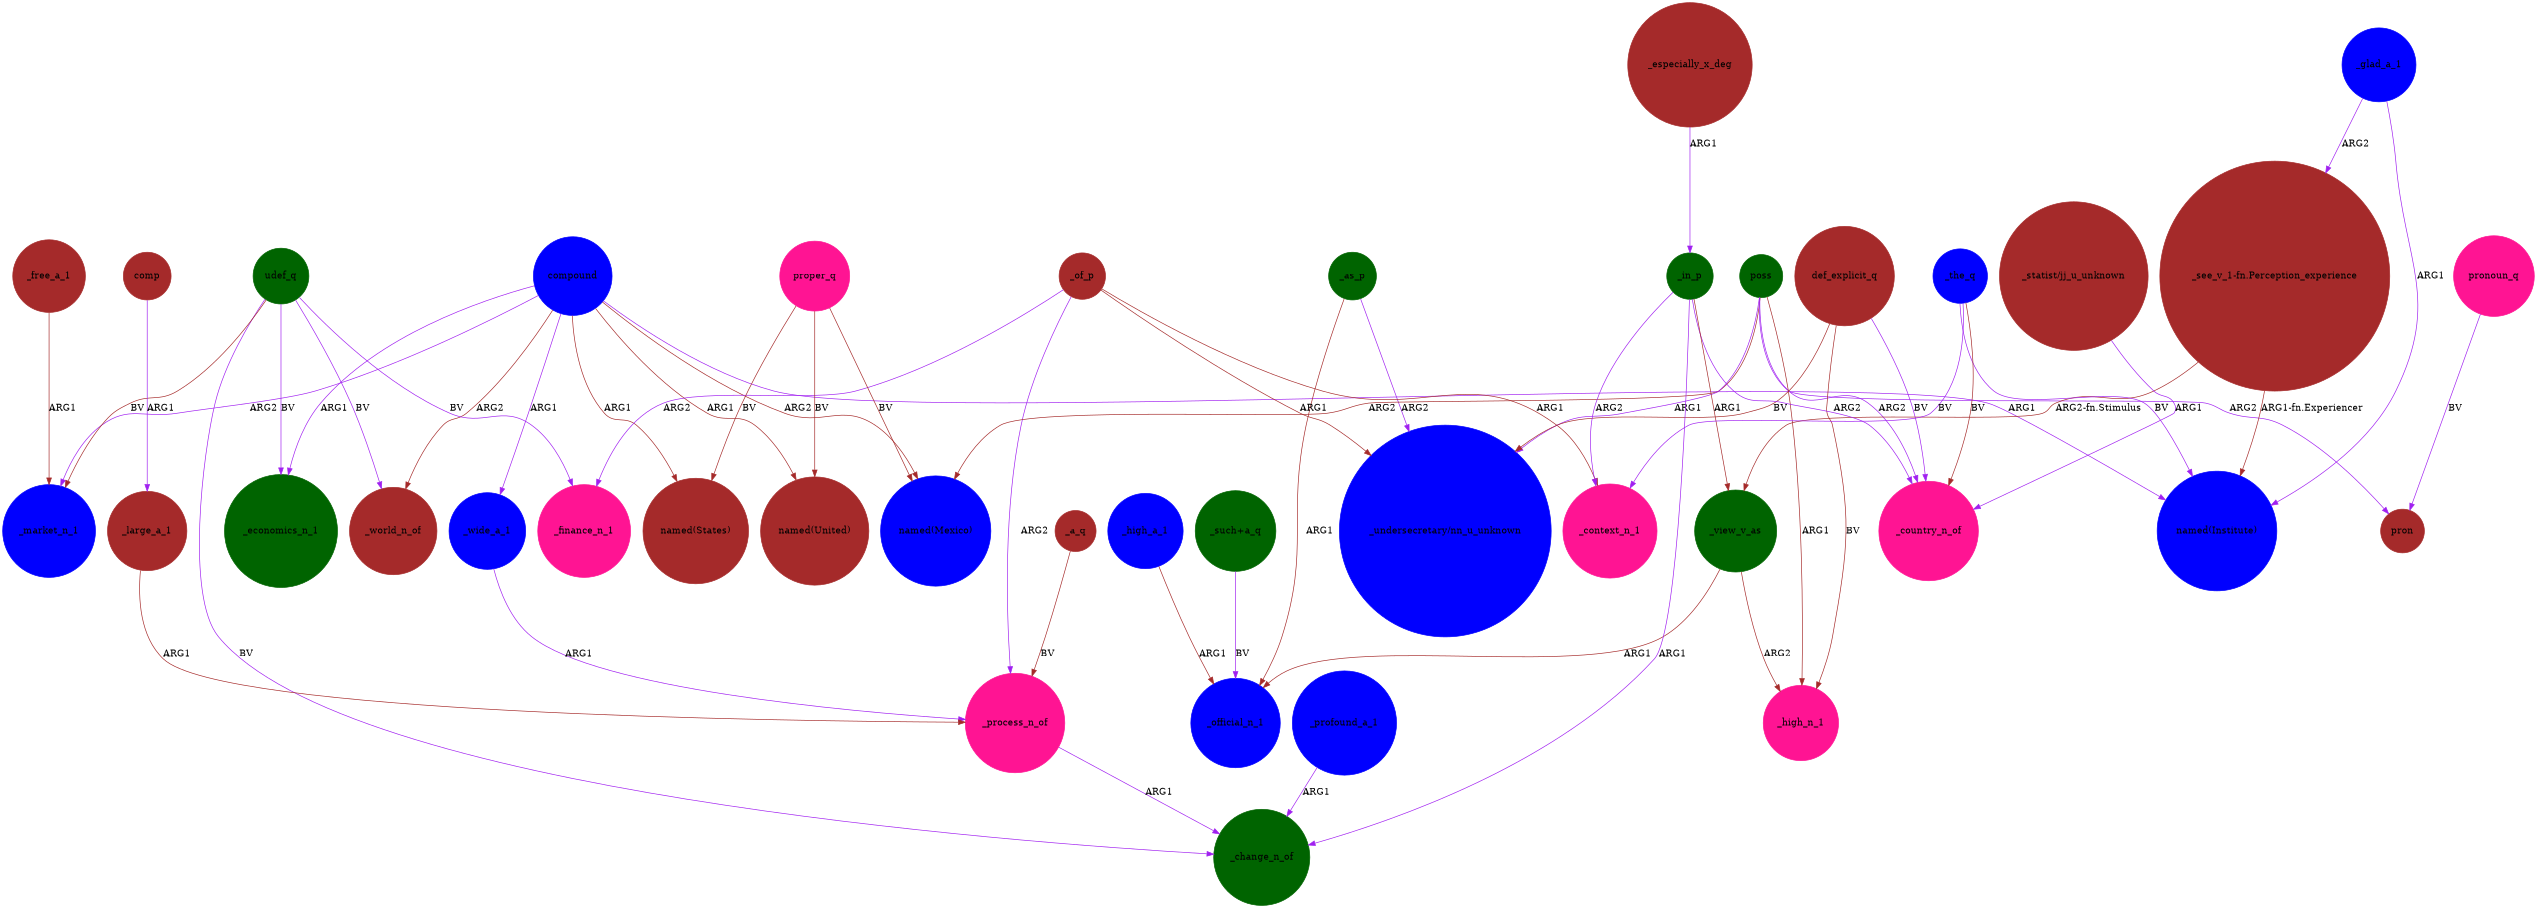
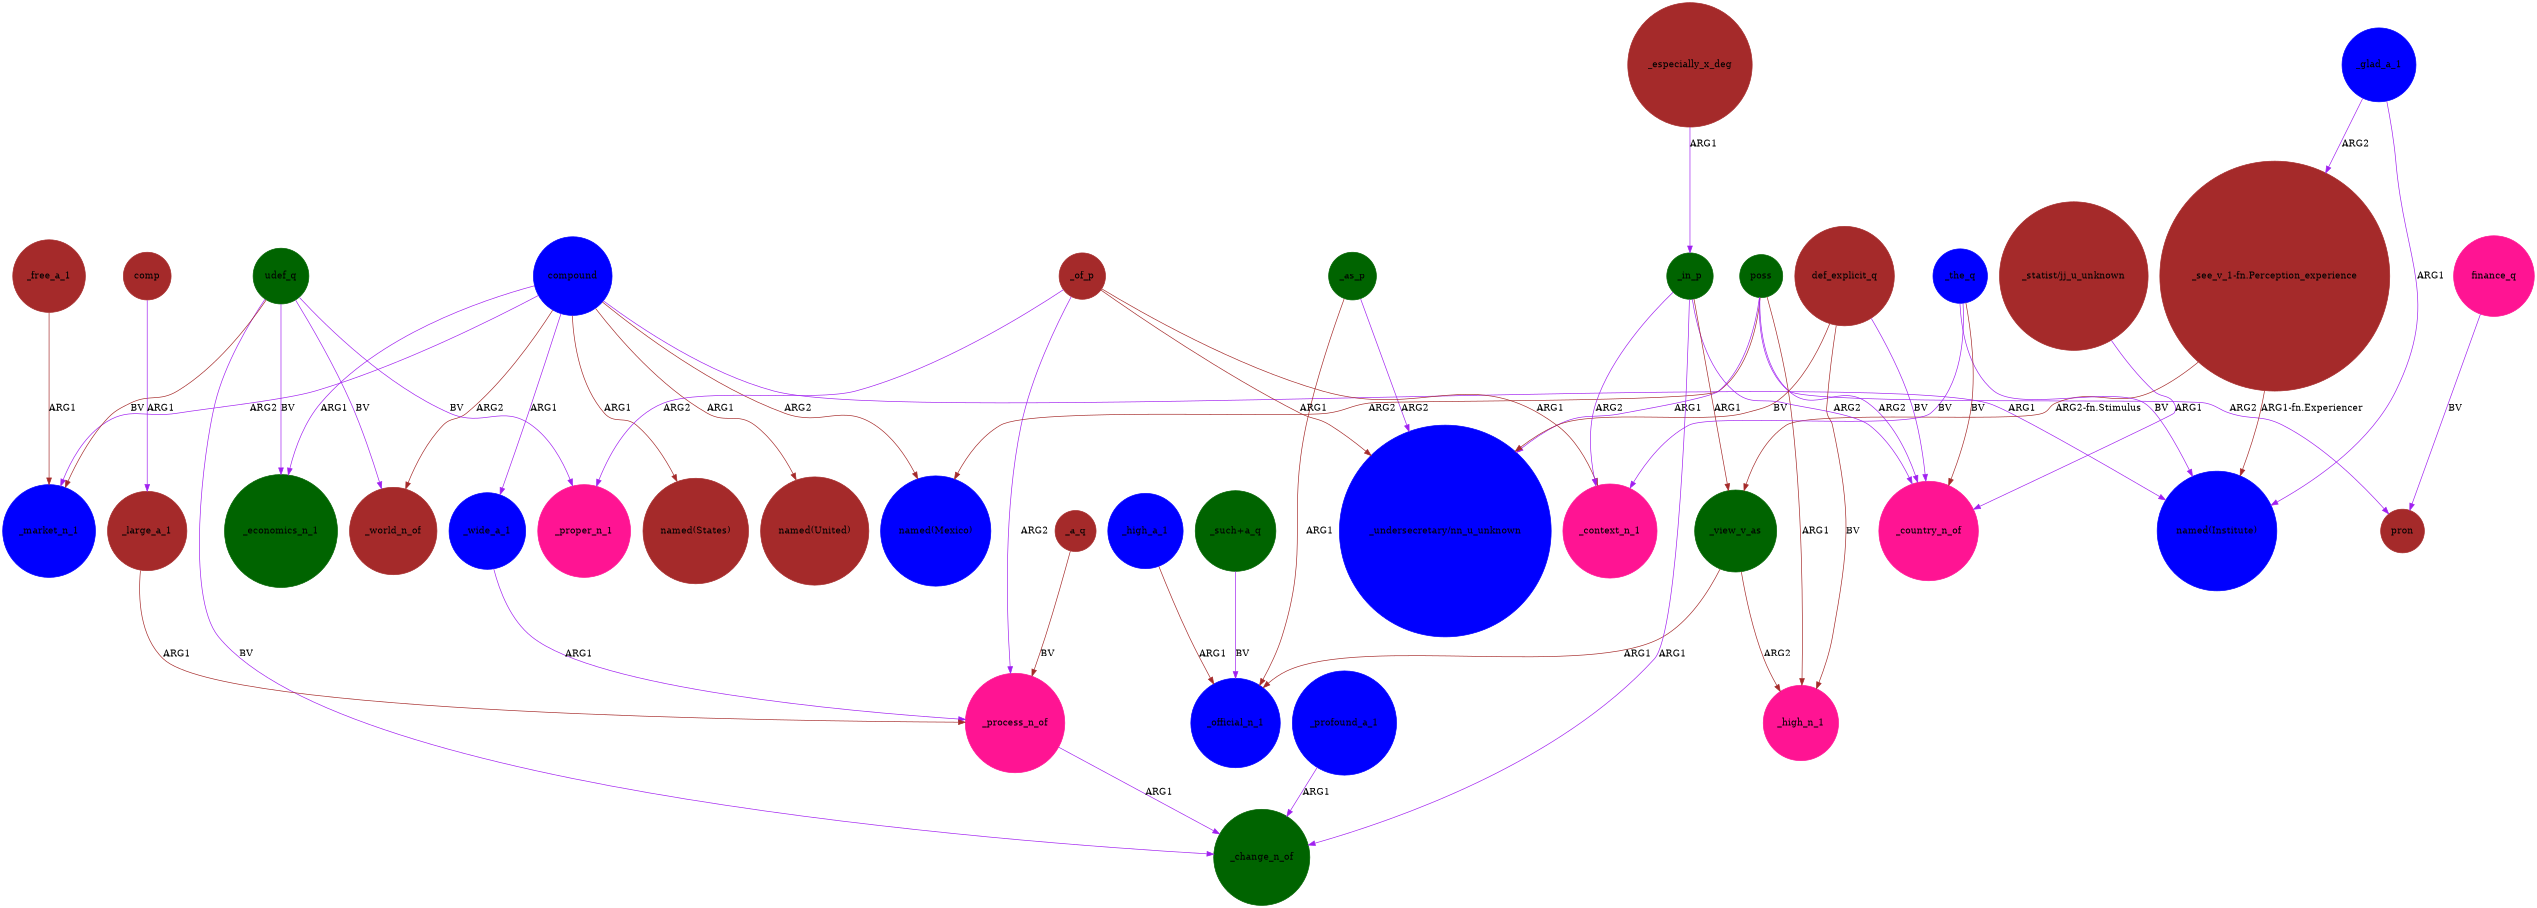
(815, 276) -> none
(2494, 276) -> (2494, 276)
(584, 531) -> (584, 531)
